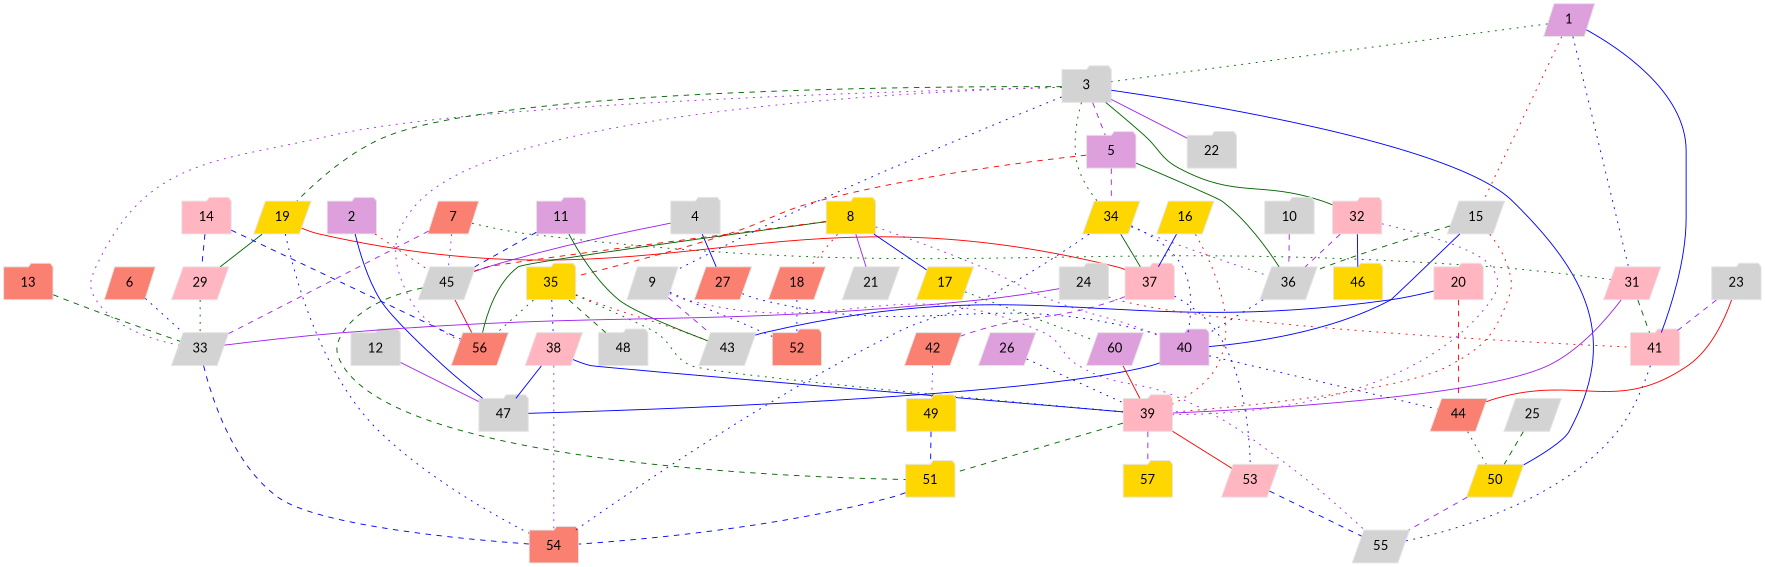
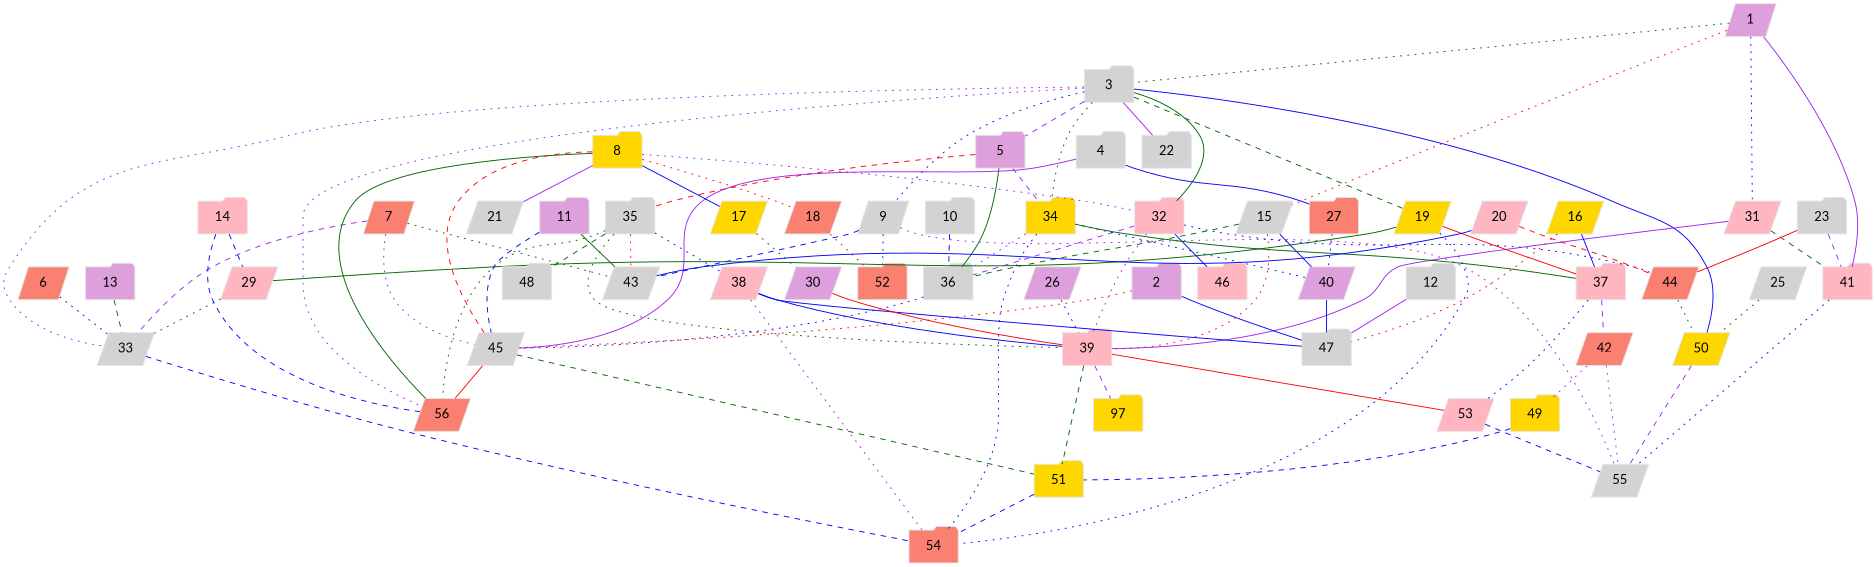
(1686, 161) -> (1833, 144)
(1111, 218) -> (1051, 218)
(1289, 250) -> (949, 248)
(1012, 258) -> (504, 249)
(28, 283) -> (110, 283)
(551, 283) -> (630, 218)
(723, 283) -> (1334, 218)
(1084, 283) -> none
(1289, 283) -> (948, 283)
(1358, 283) -> (1222, 283)
(1459, 283) -> (1499, 218)
(1023, 287) -> (901, 178)
(685, 312) -> (758, 255)
(1236, 316) -> (784, 327)
(797, 320) -> (846, 249)
(1226, 333) -> (1451, 306)
(1115, 349) -> (813, 283)
(1184, 349) -> (1327, 283)
(1323, 382) -> (1442, 244)
none -> (1612, 415)
(1514, 448) -> (1740, 316)
(1148, 481) -> (1118, 415)
